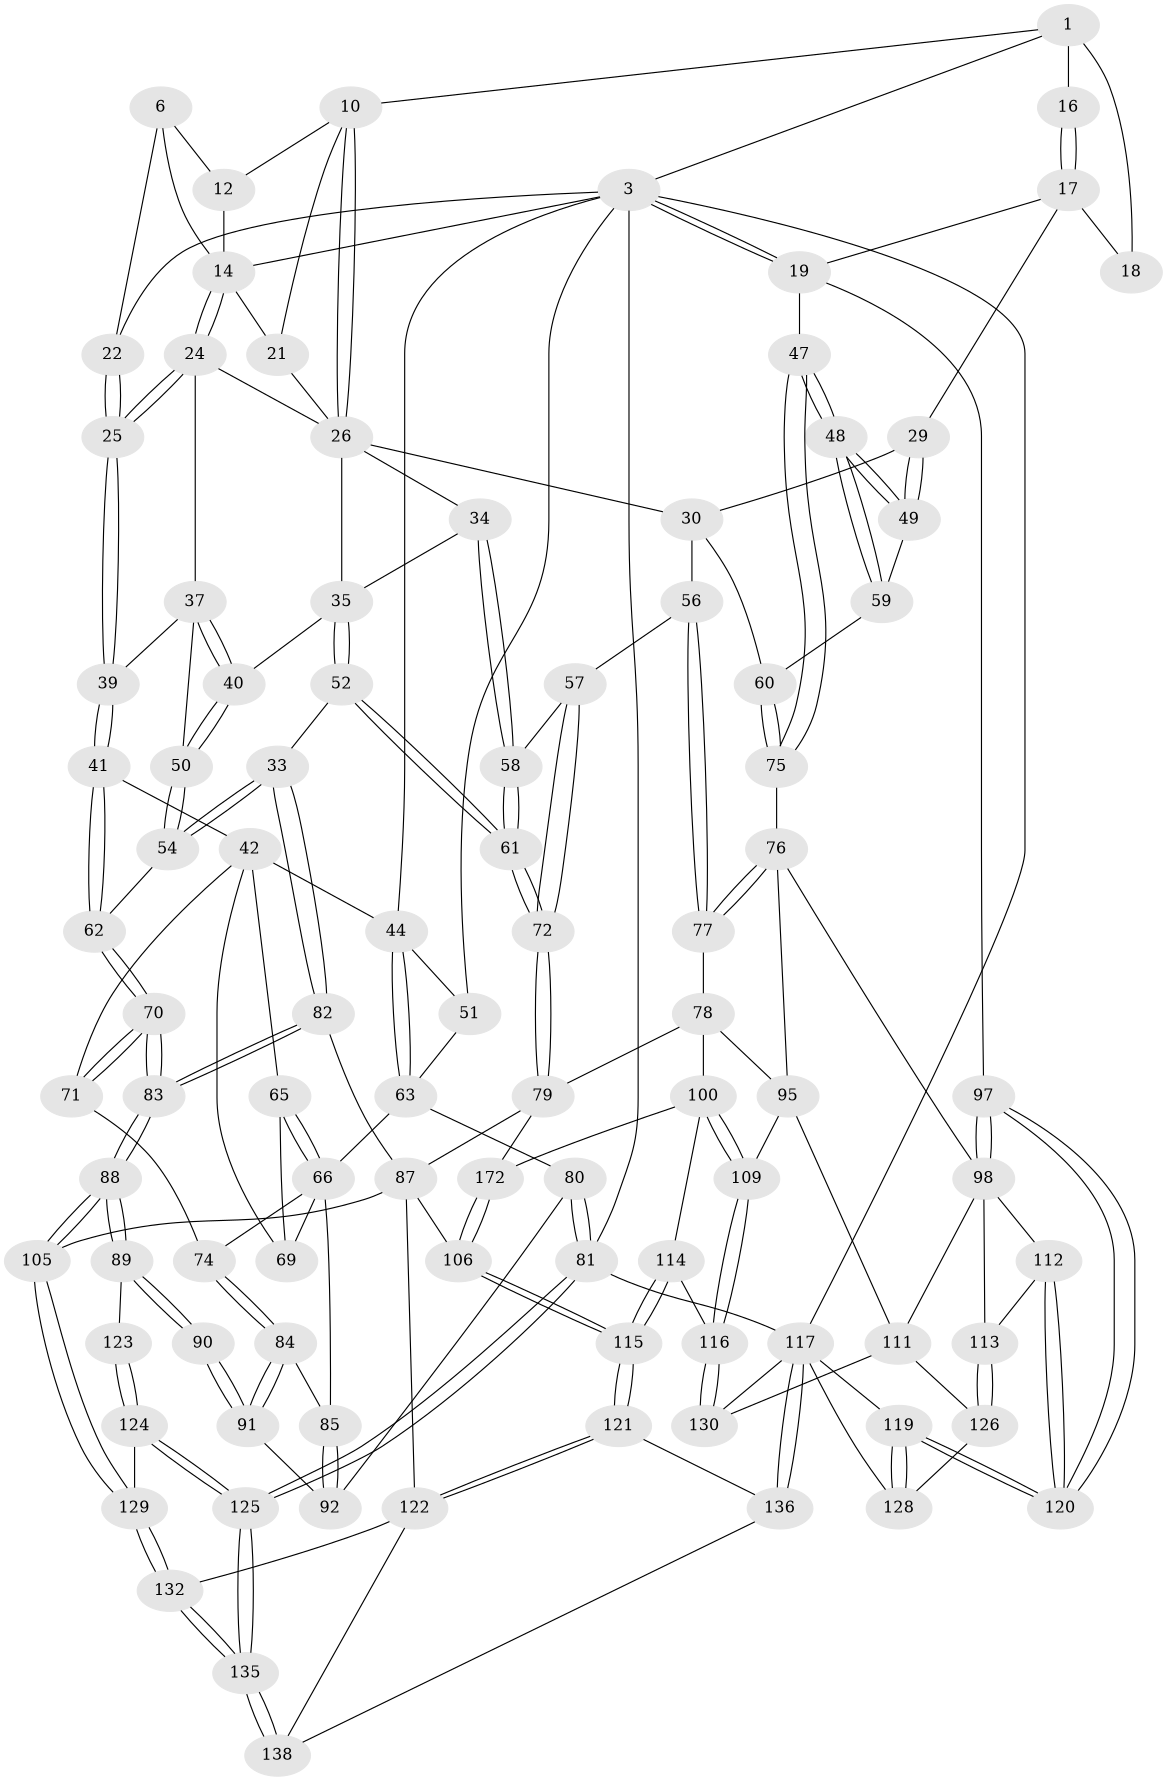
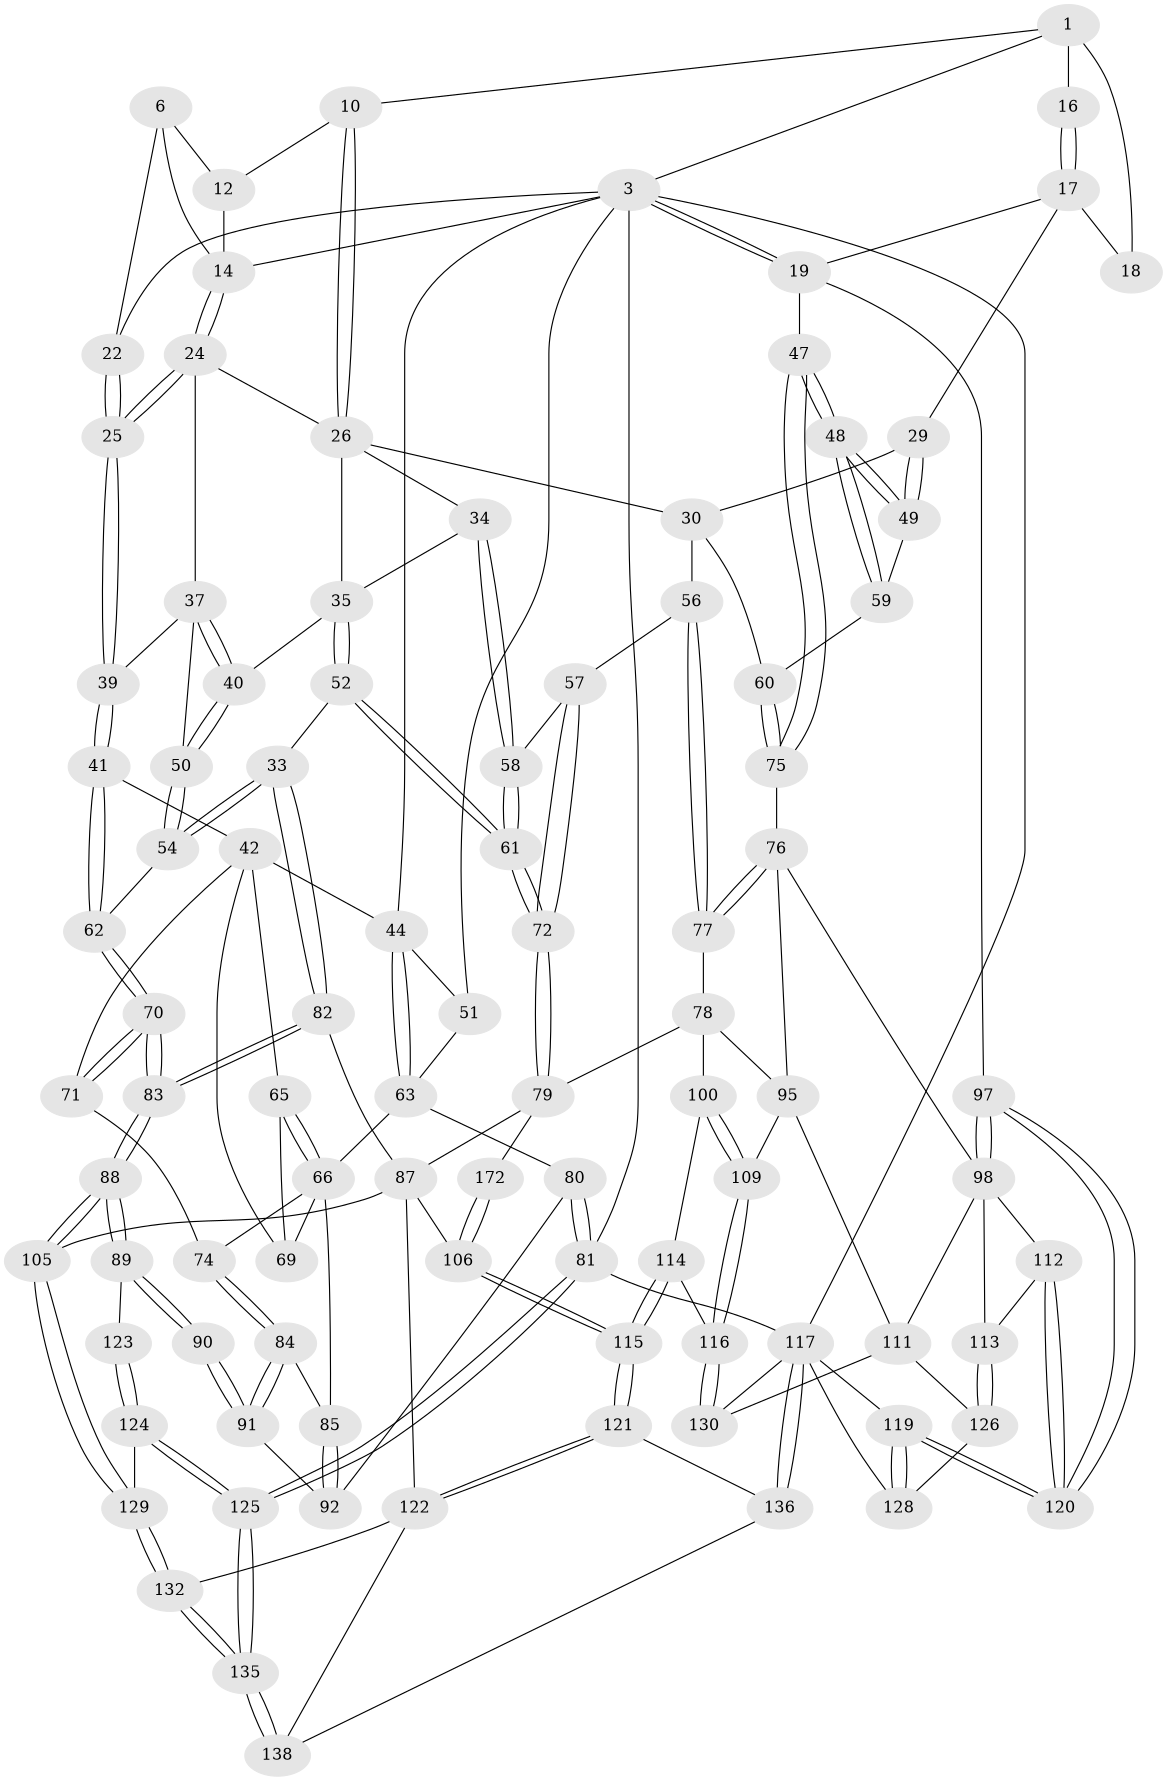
(278, 355) -> none
(595, 1135) -> none
